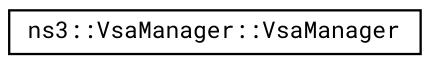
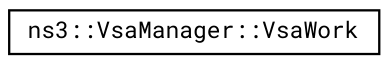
(215, 32) -> (194, 32)
